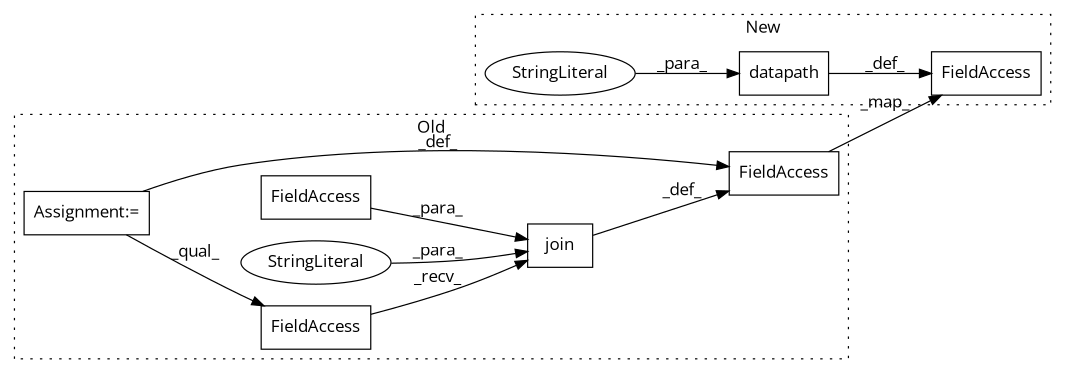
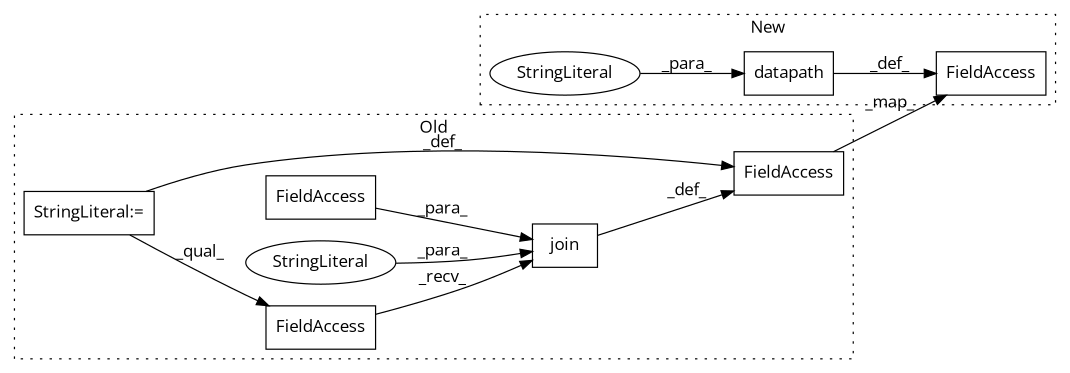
(87, 213) -> (89, 213)
